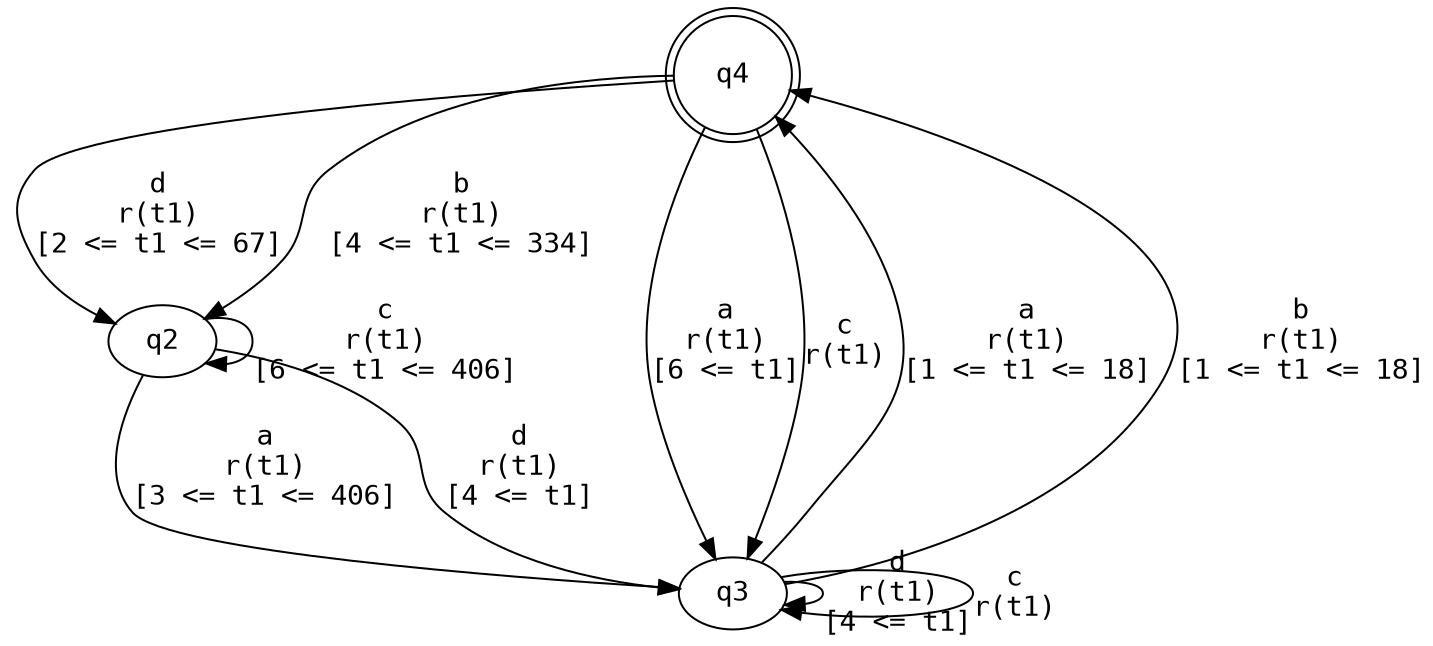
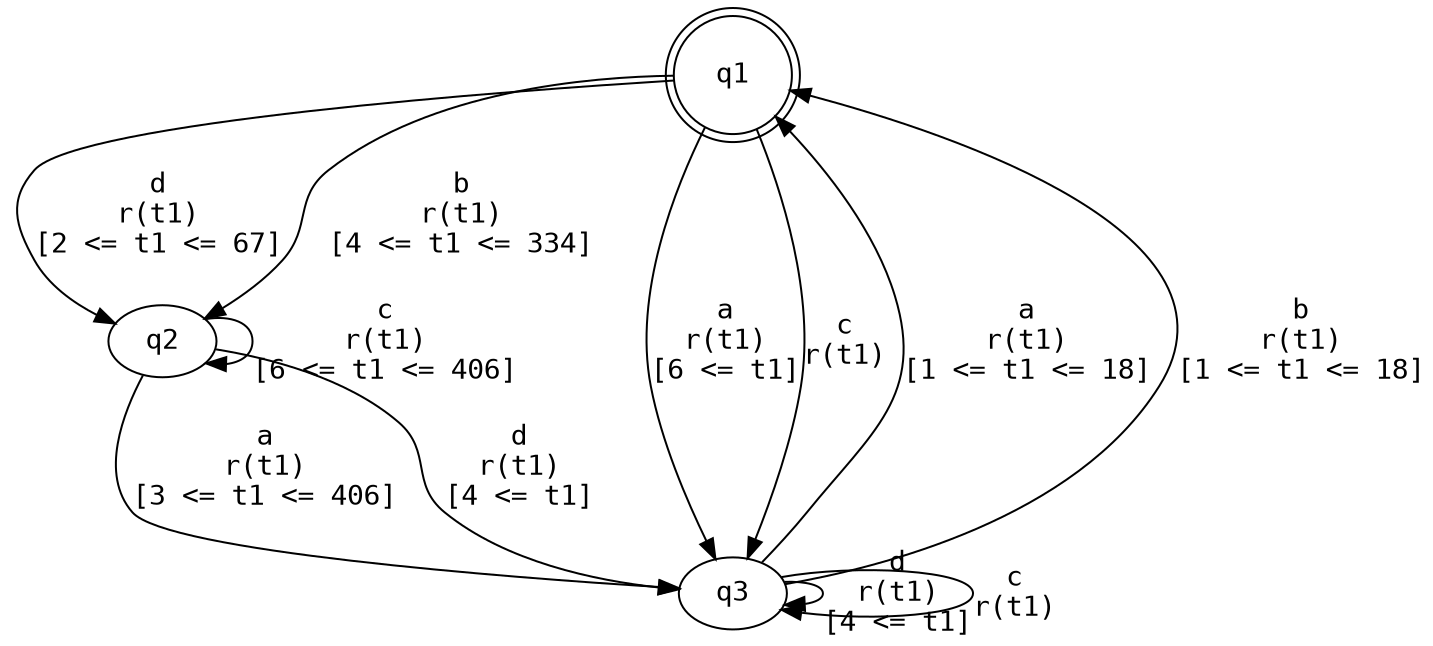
(733, 75) -> (733, 75)
